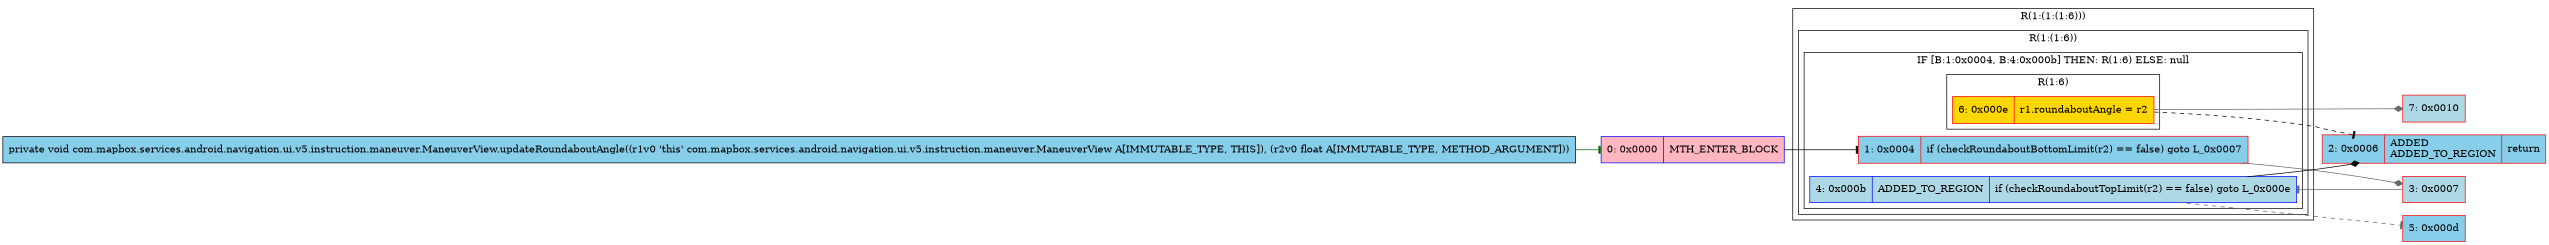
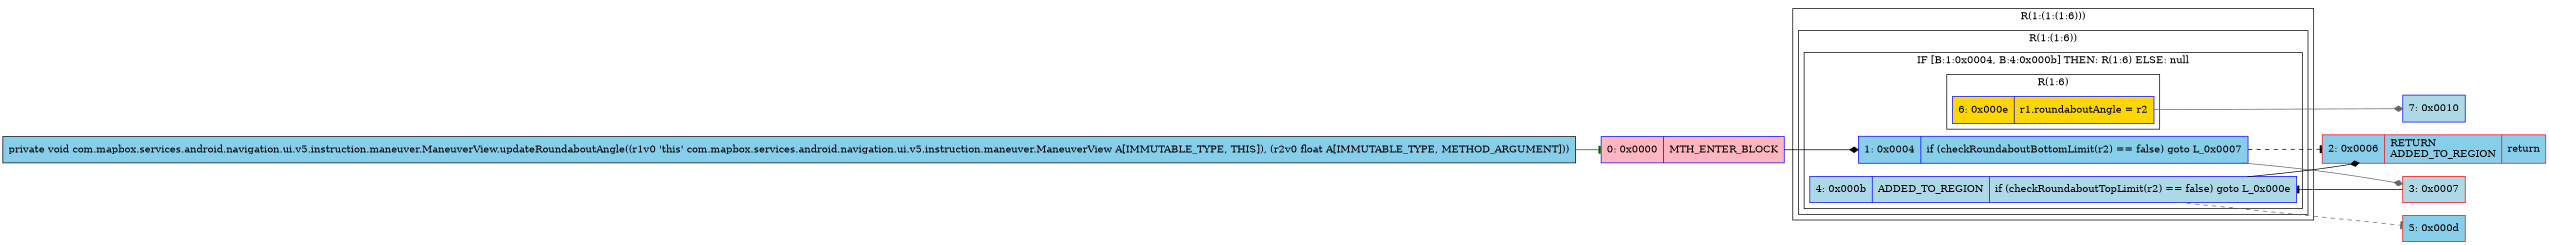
(2434, 109) -> (2434, 109)
(2053, 110) -> (2053, 110)
(2253, 119) -> (2283, 149)
(2410, 143) -> (2413, 143)
(1819, 150) -> (1819, 150)
(2053, 150) -> (2053, 150)
(2352, 189) -> (2352, 189)
